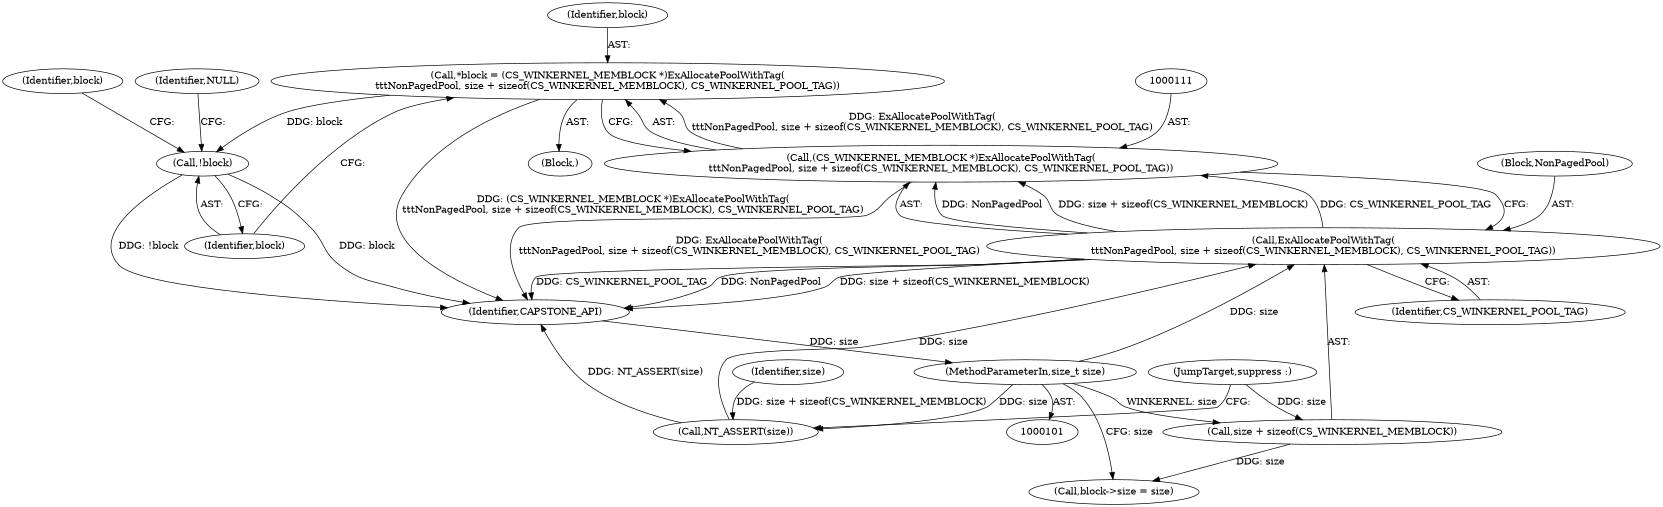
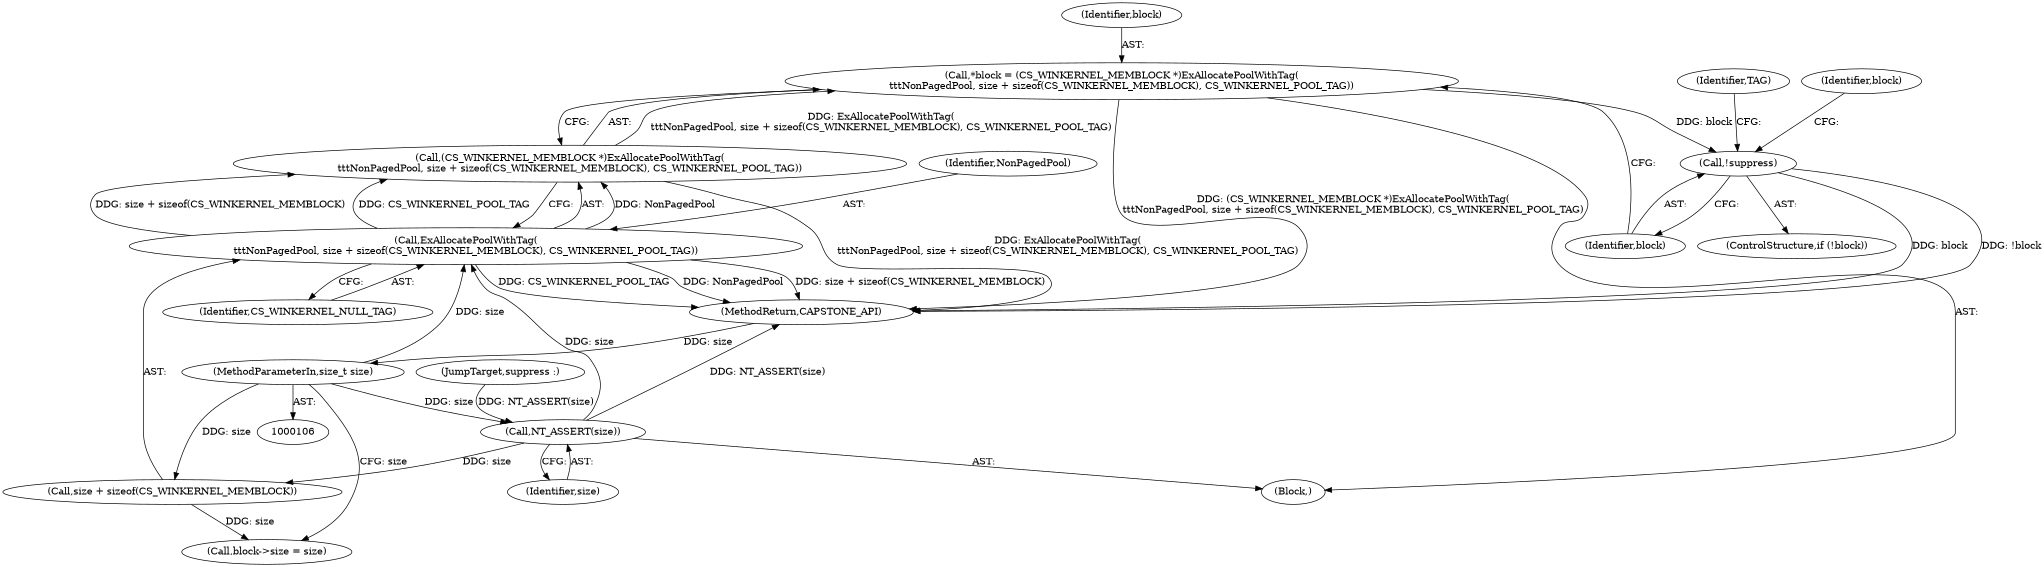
(197, 81) -> (1733, 81)
(1171, 81) -> none
(203, 164) -> (1738, 164)
(1555, 164) -> (1008, 164)
none -> (1797, 246)
(535, 312) -> (801, 312)
(1490, 312) -> (298, 312)
(862, 402) -> (584, 462)
(1172, 402) -> (227, 432)
(1240, 402) -> (536, 402)
(1270, 403) -> (409, 468)
(1042, 432) -> (293, 432)
none -> (541, 459)
none -> (945, 463)
